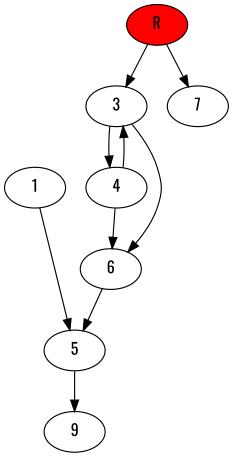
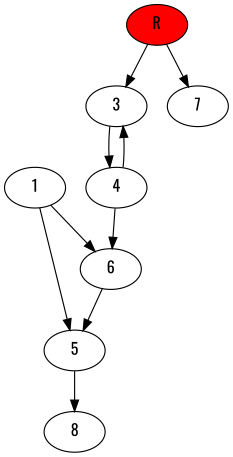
(161, 183) -> (69, 224)
(75, 432) -> (75, 432)
